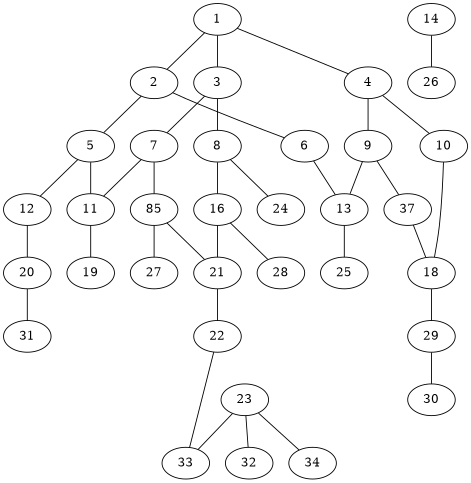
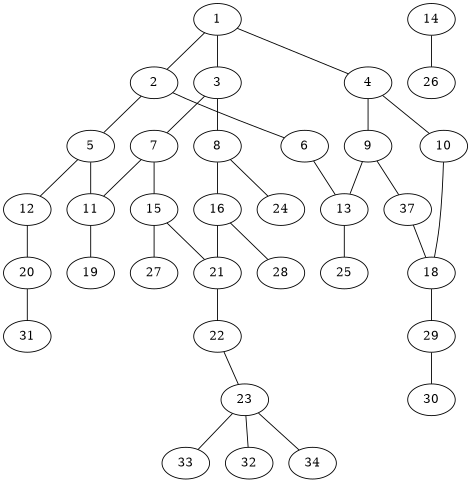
(154, 210) -> (154, 210)
(202, 400) -> (231, 368)
